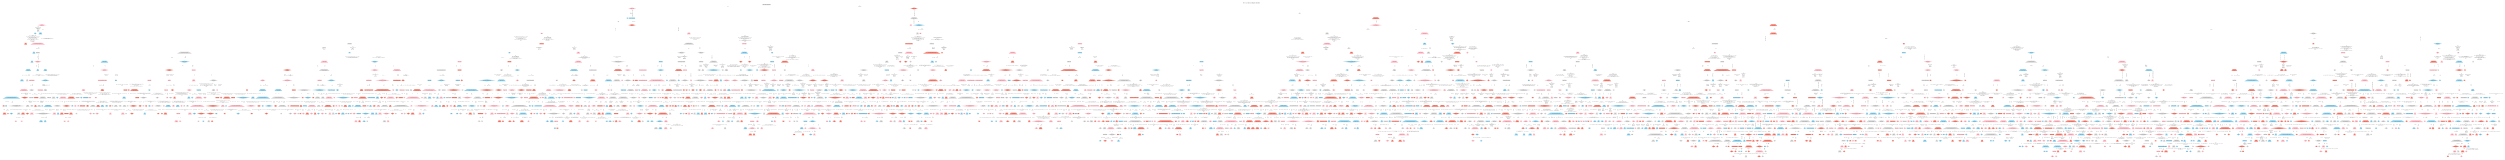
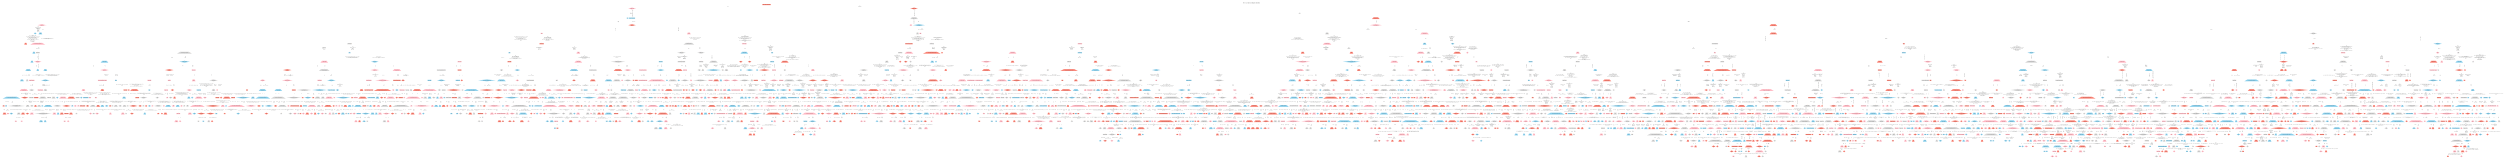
(767, 5) -> (767, 5)
none -> (996, 114)
